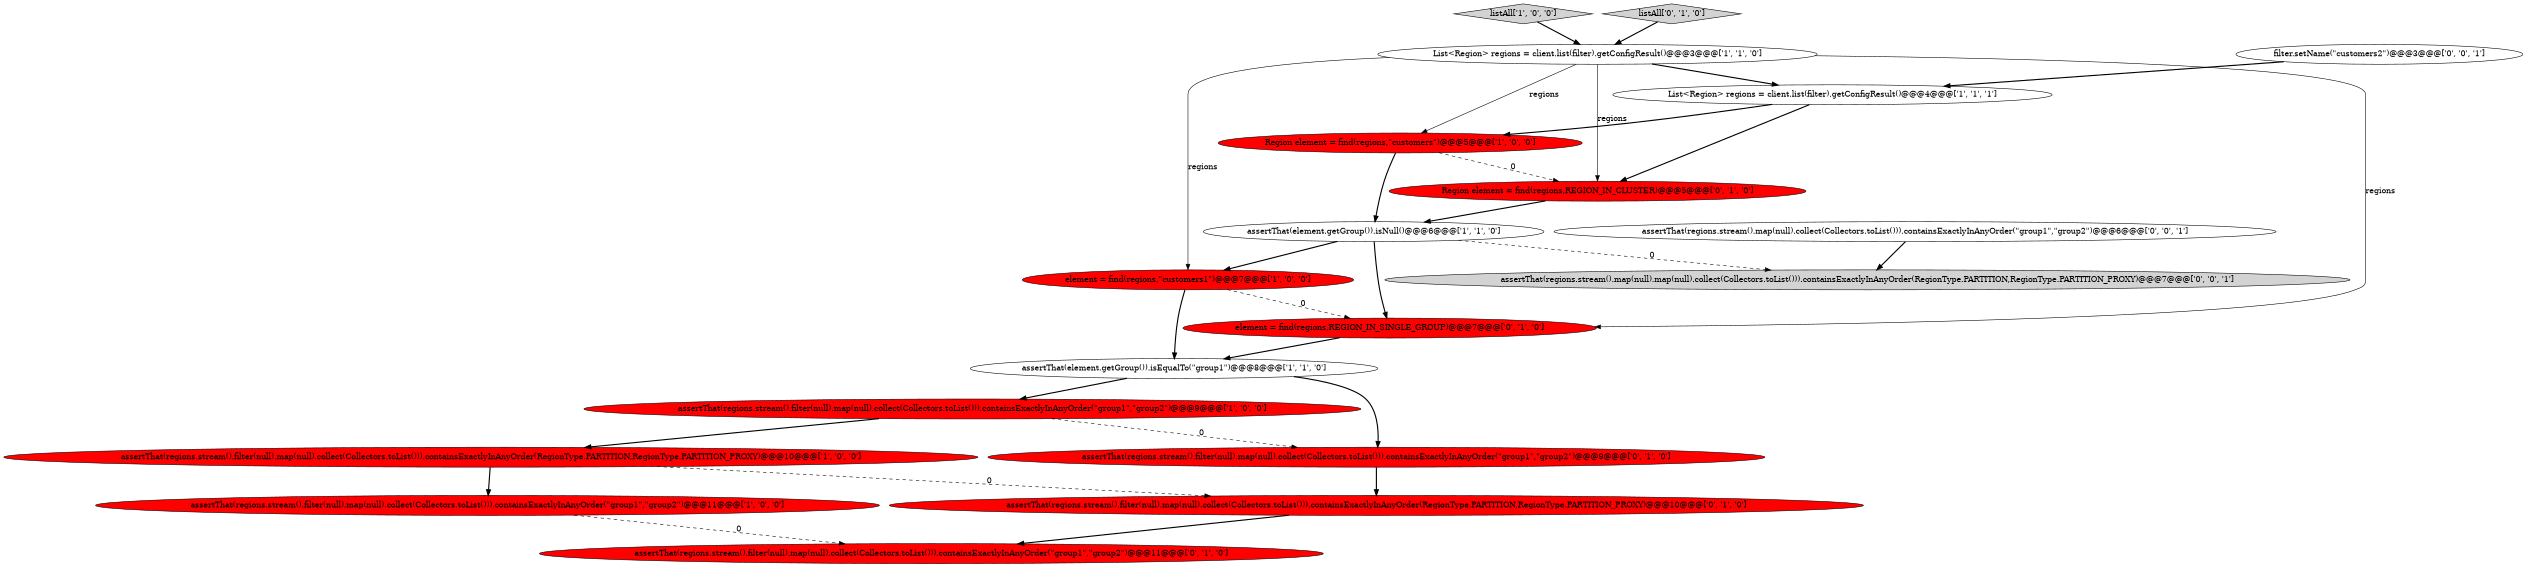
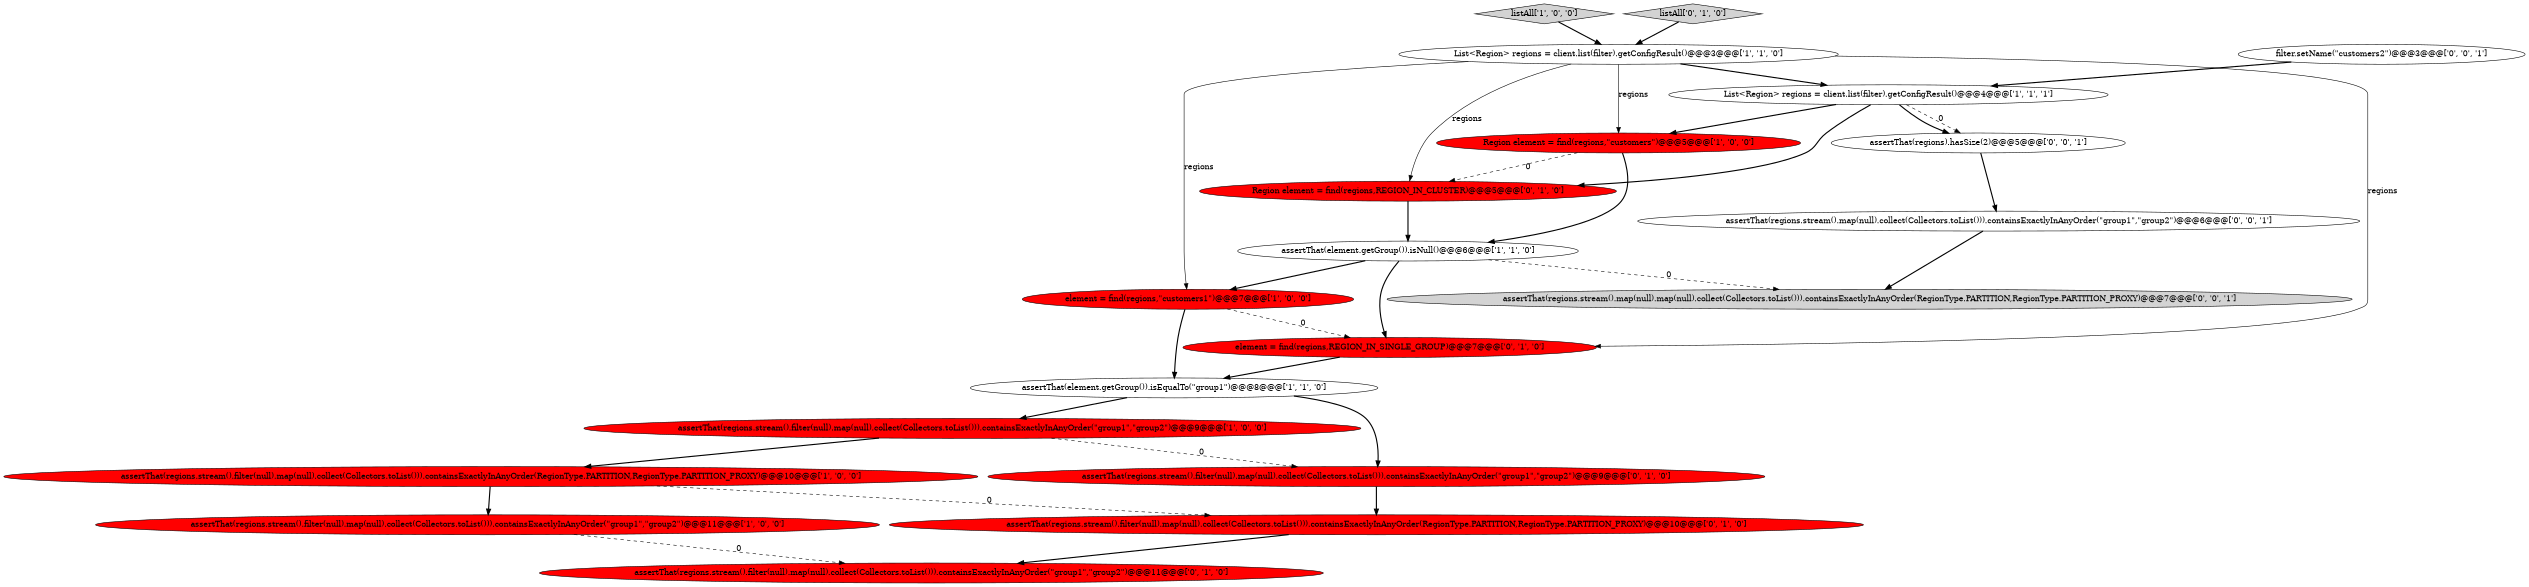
none -> (1978, 143)
